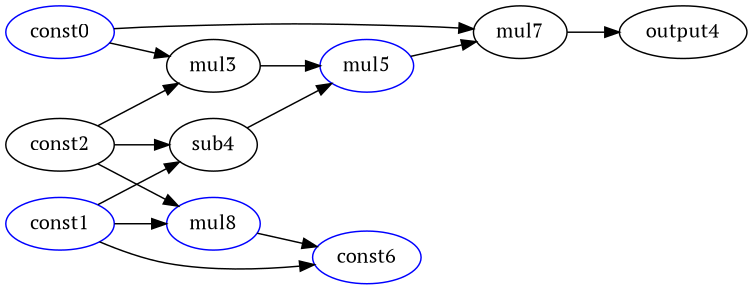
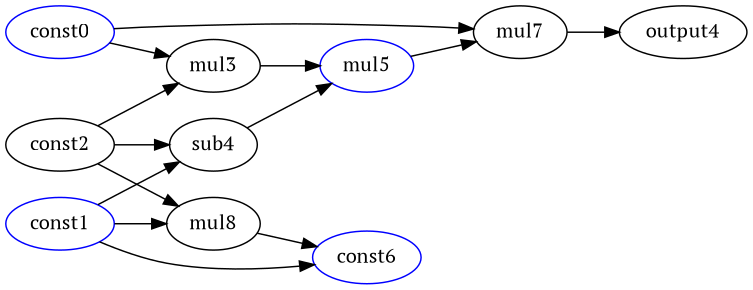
(213, 224) -> (213, 224)
